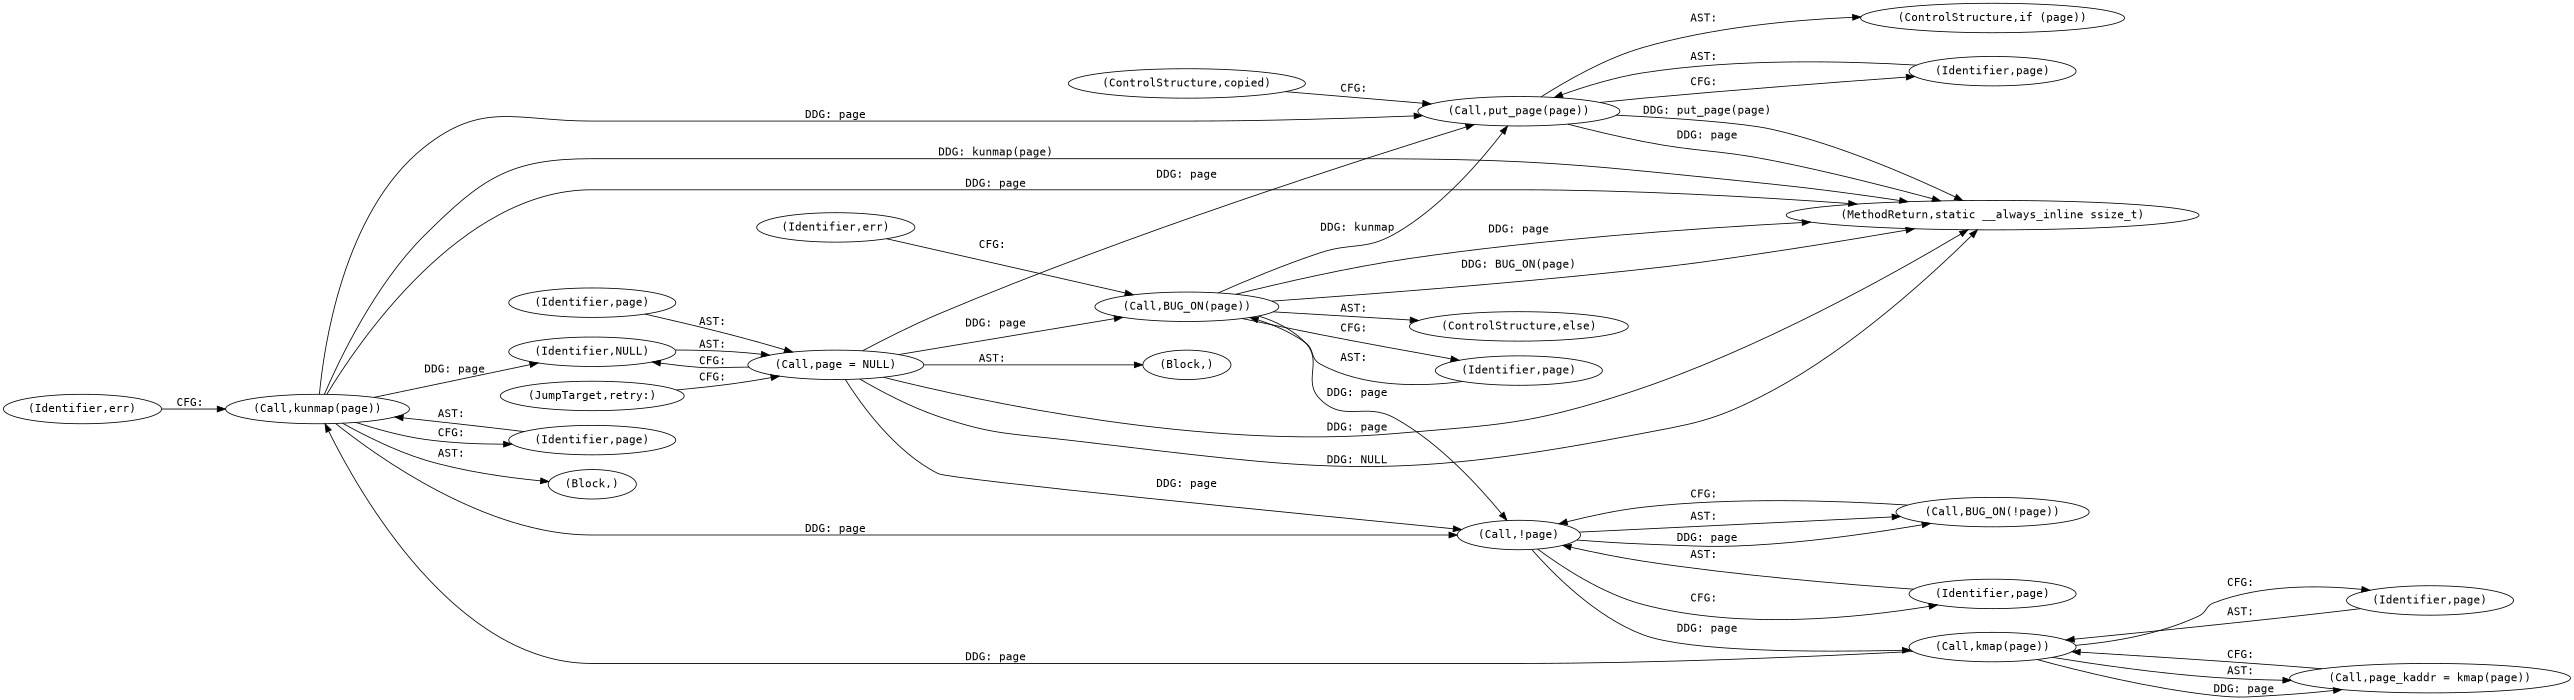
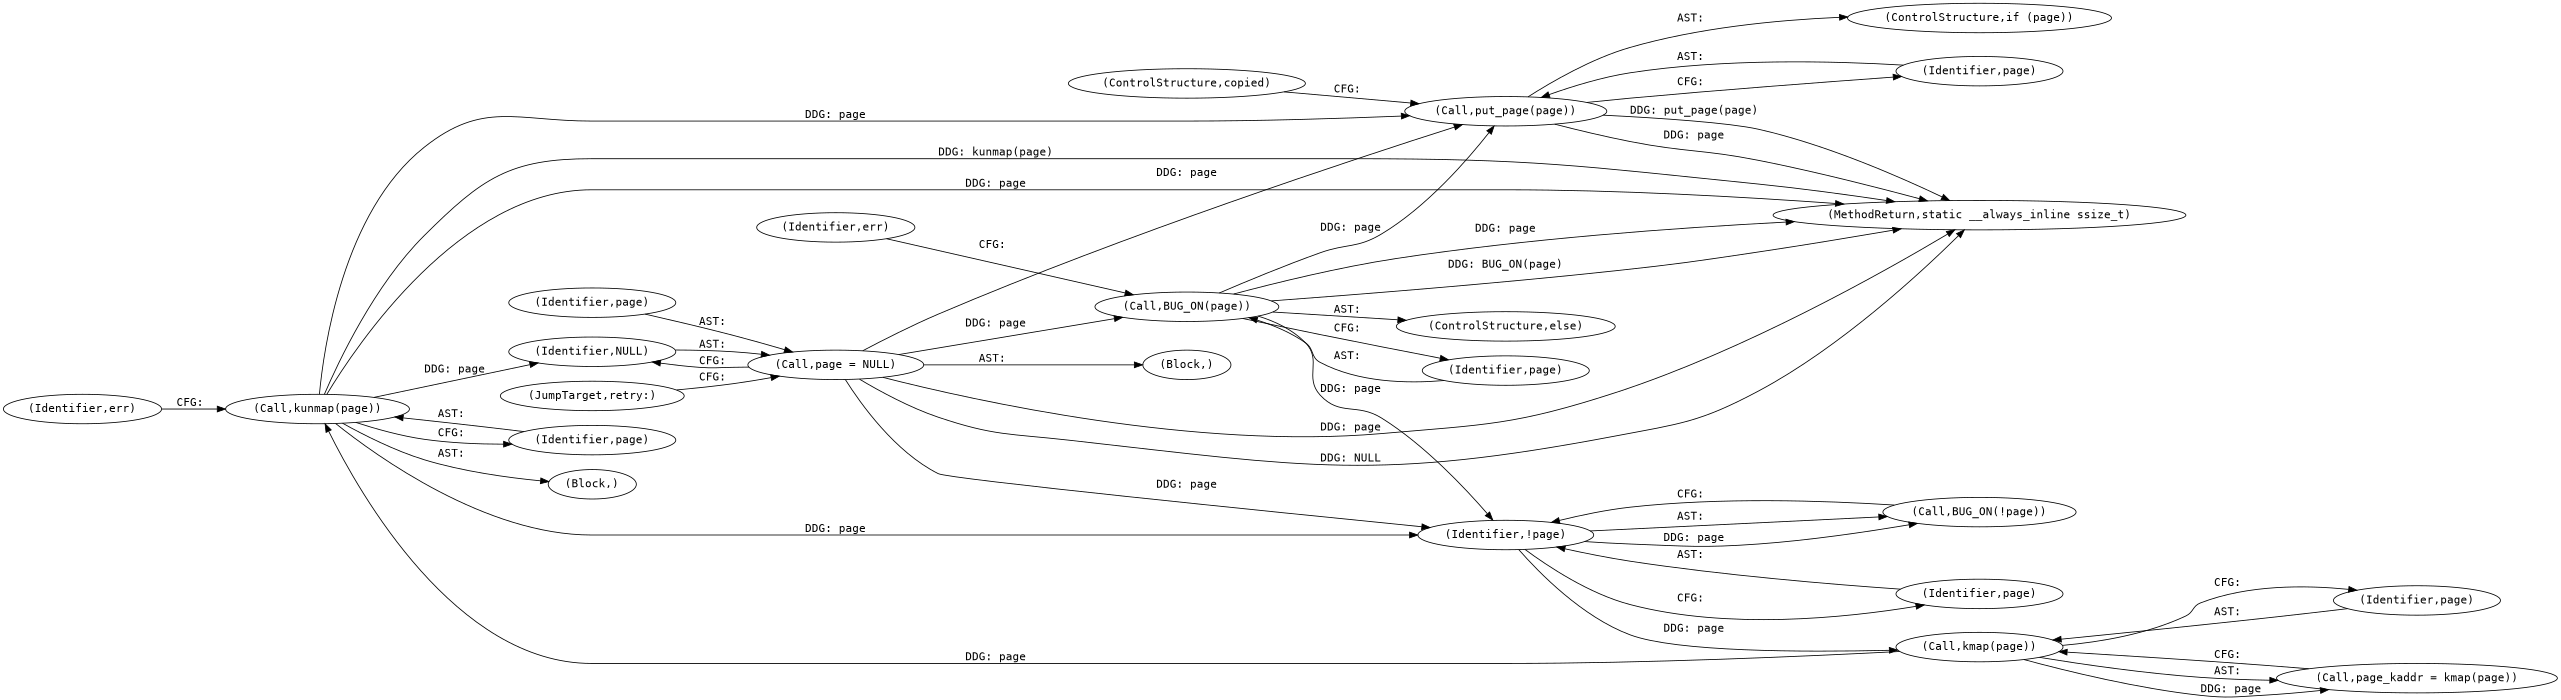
(1357, 228) -> (1351, 228)
(1519, 535) -> (1506, 535)
